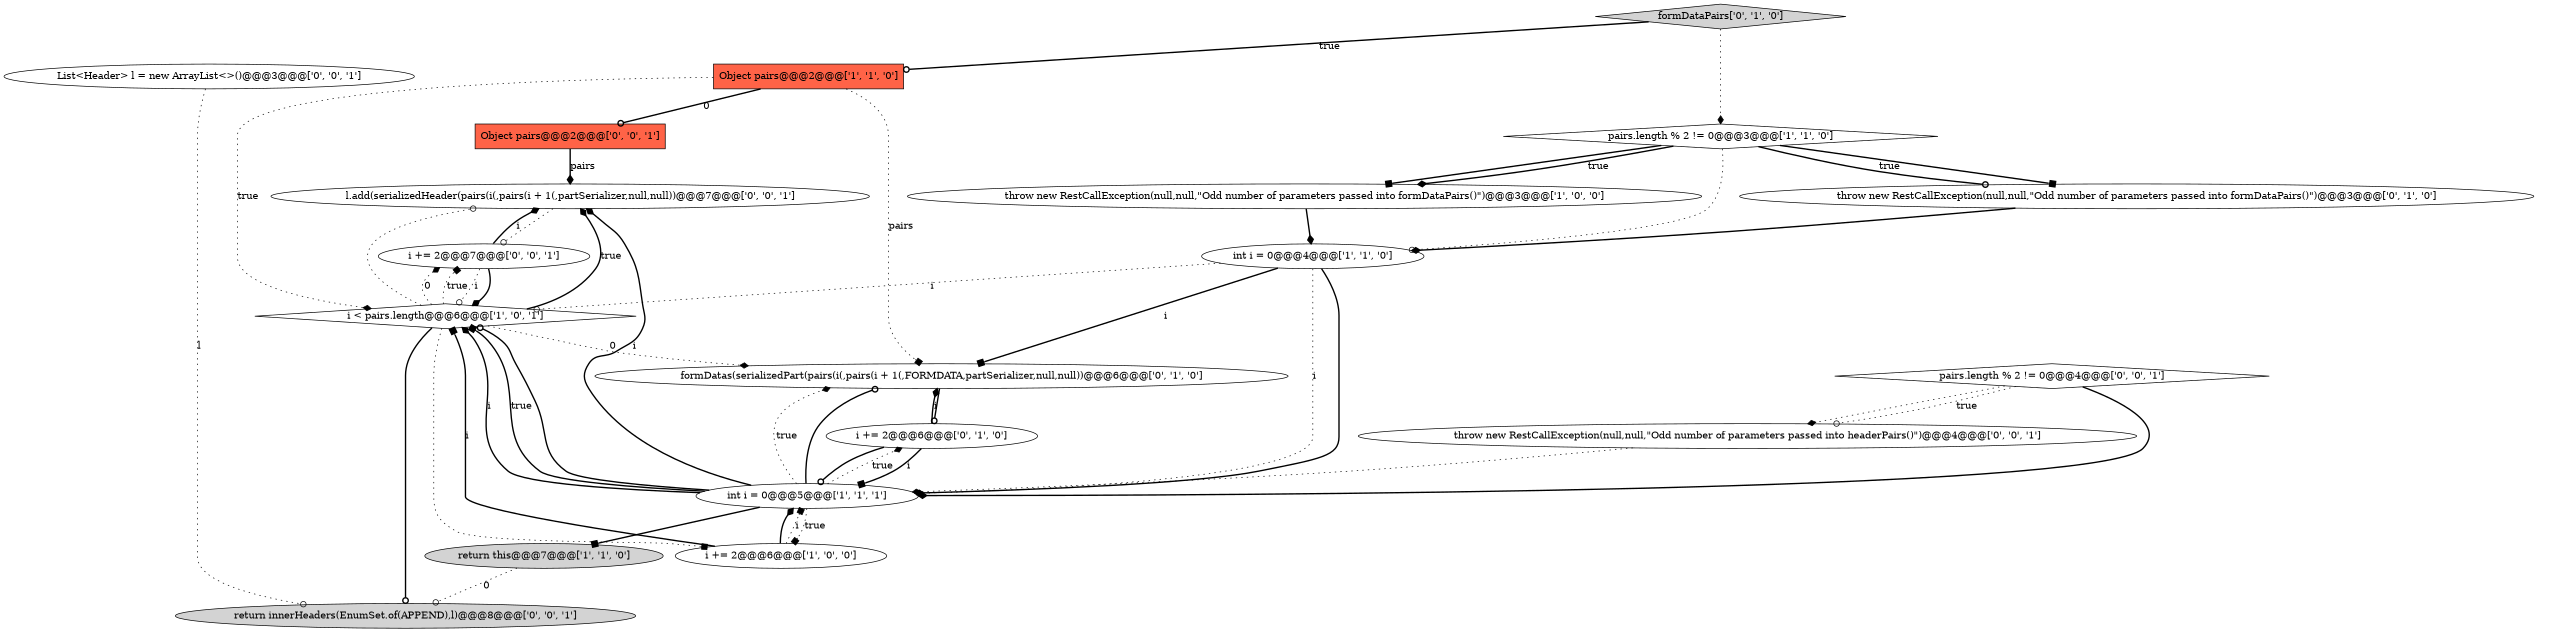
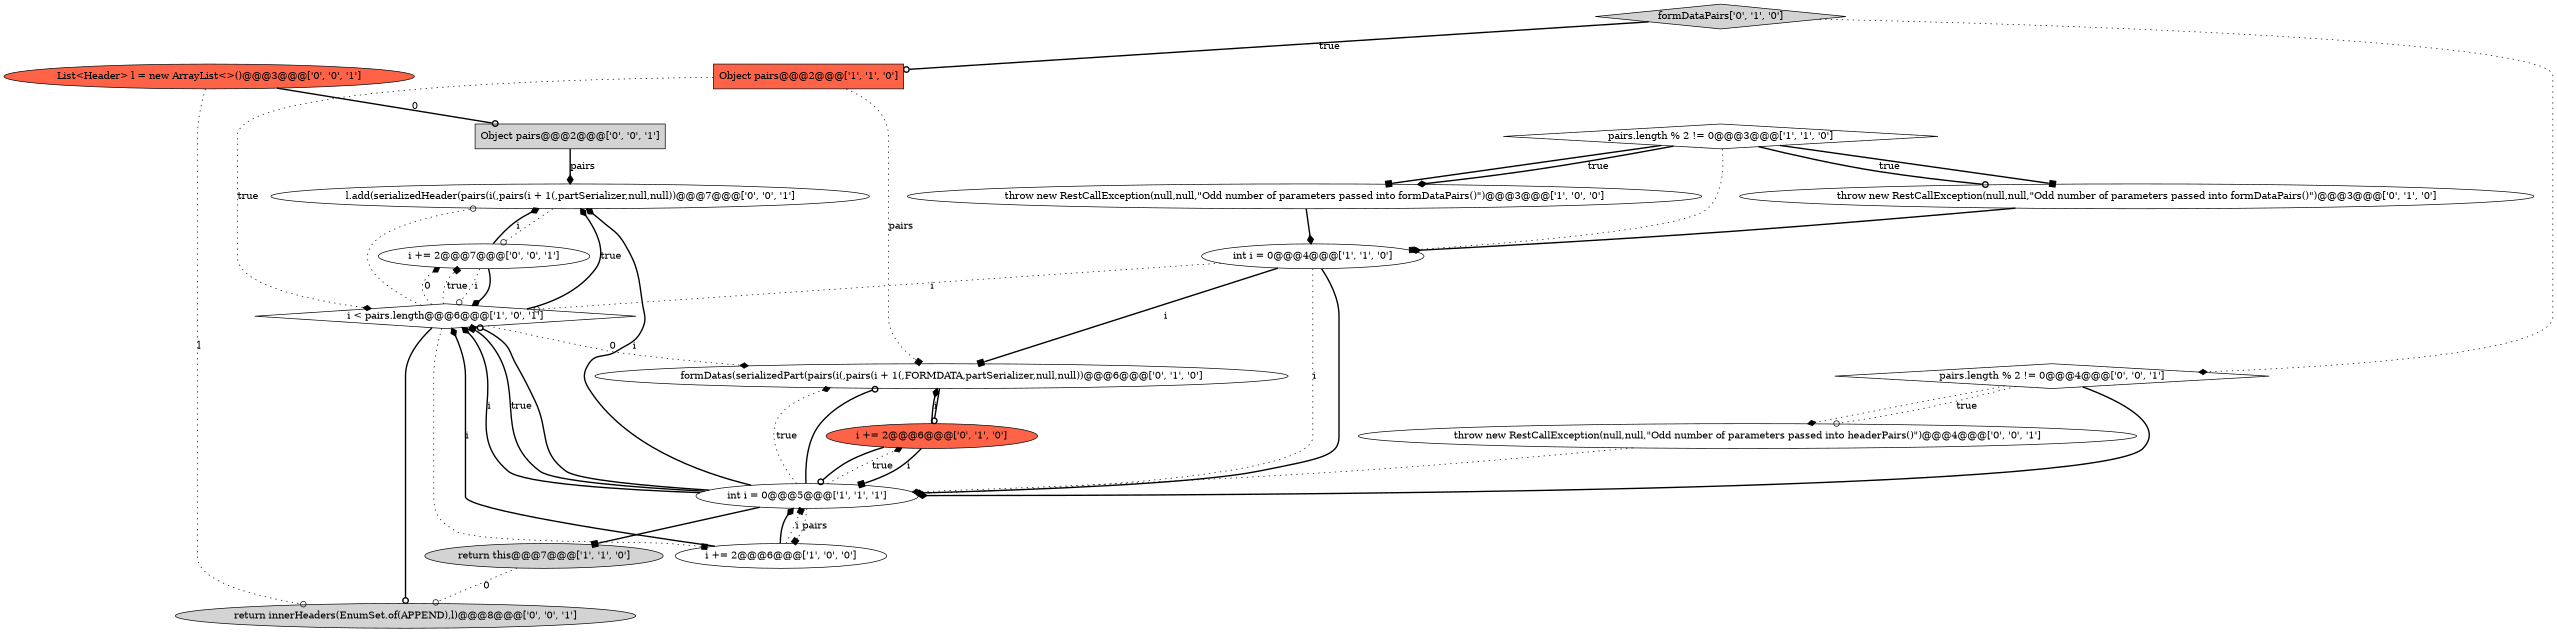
(1721, 72) -> (2486, 55)
(209, 76) -> (209, 76)
(692, 106) -> (385, 106)
(570, 136) -> (570, 136)
(1595, 234) -> (1595, 234)
(932, 436) -> (932, 436)
(508, 512) -> (508, 512)
(815, 526) -> (815, 526)
